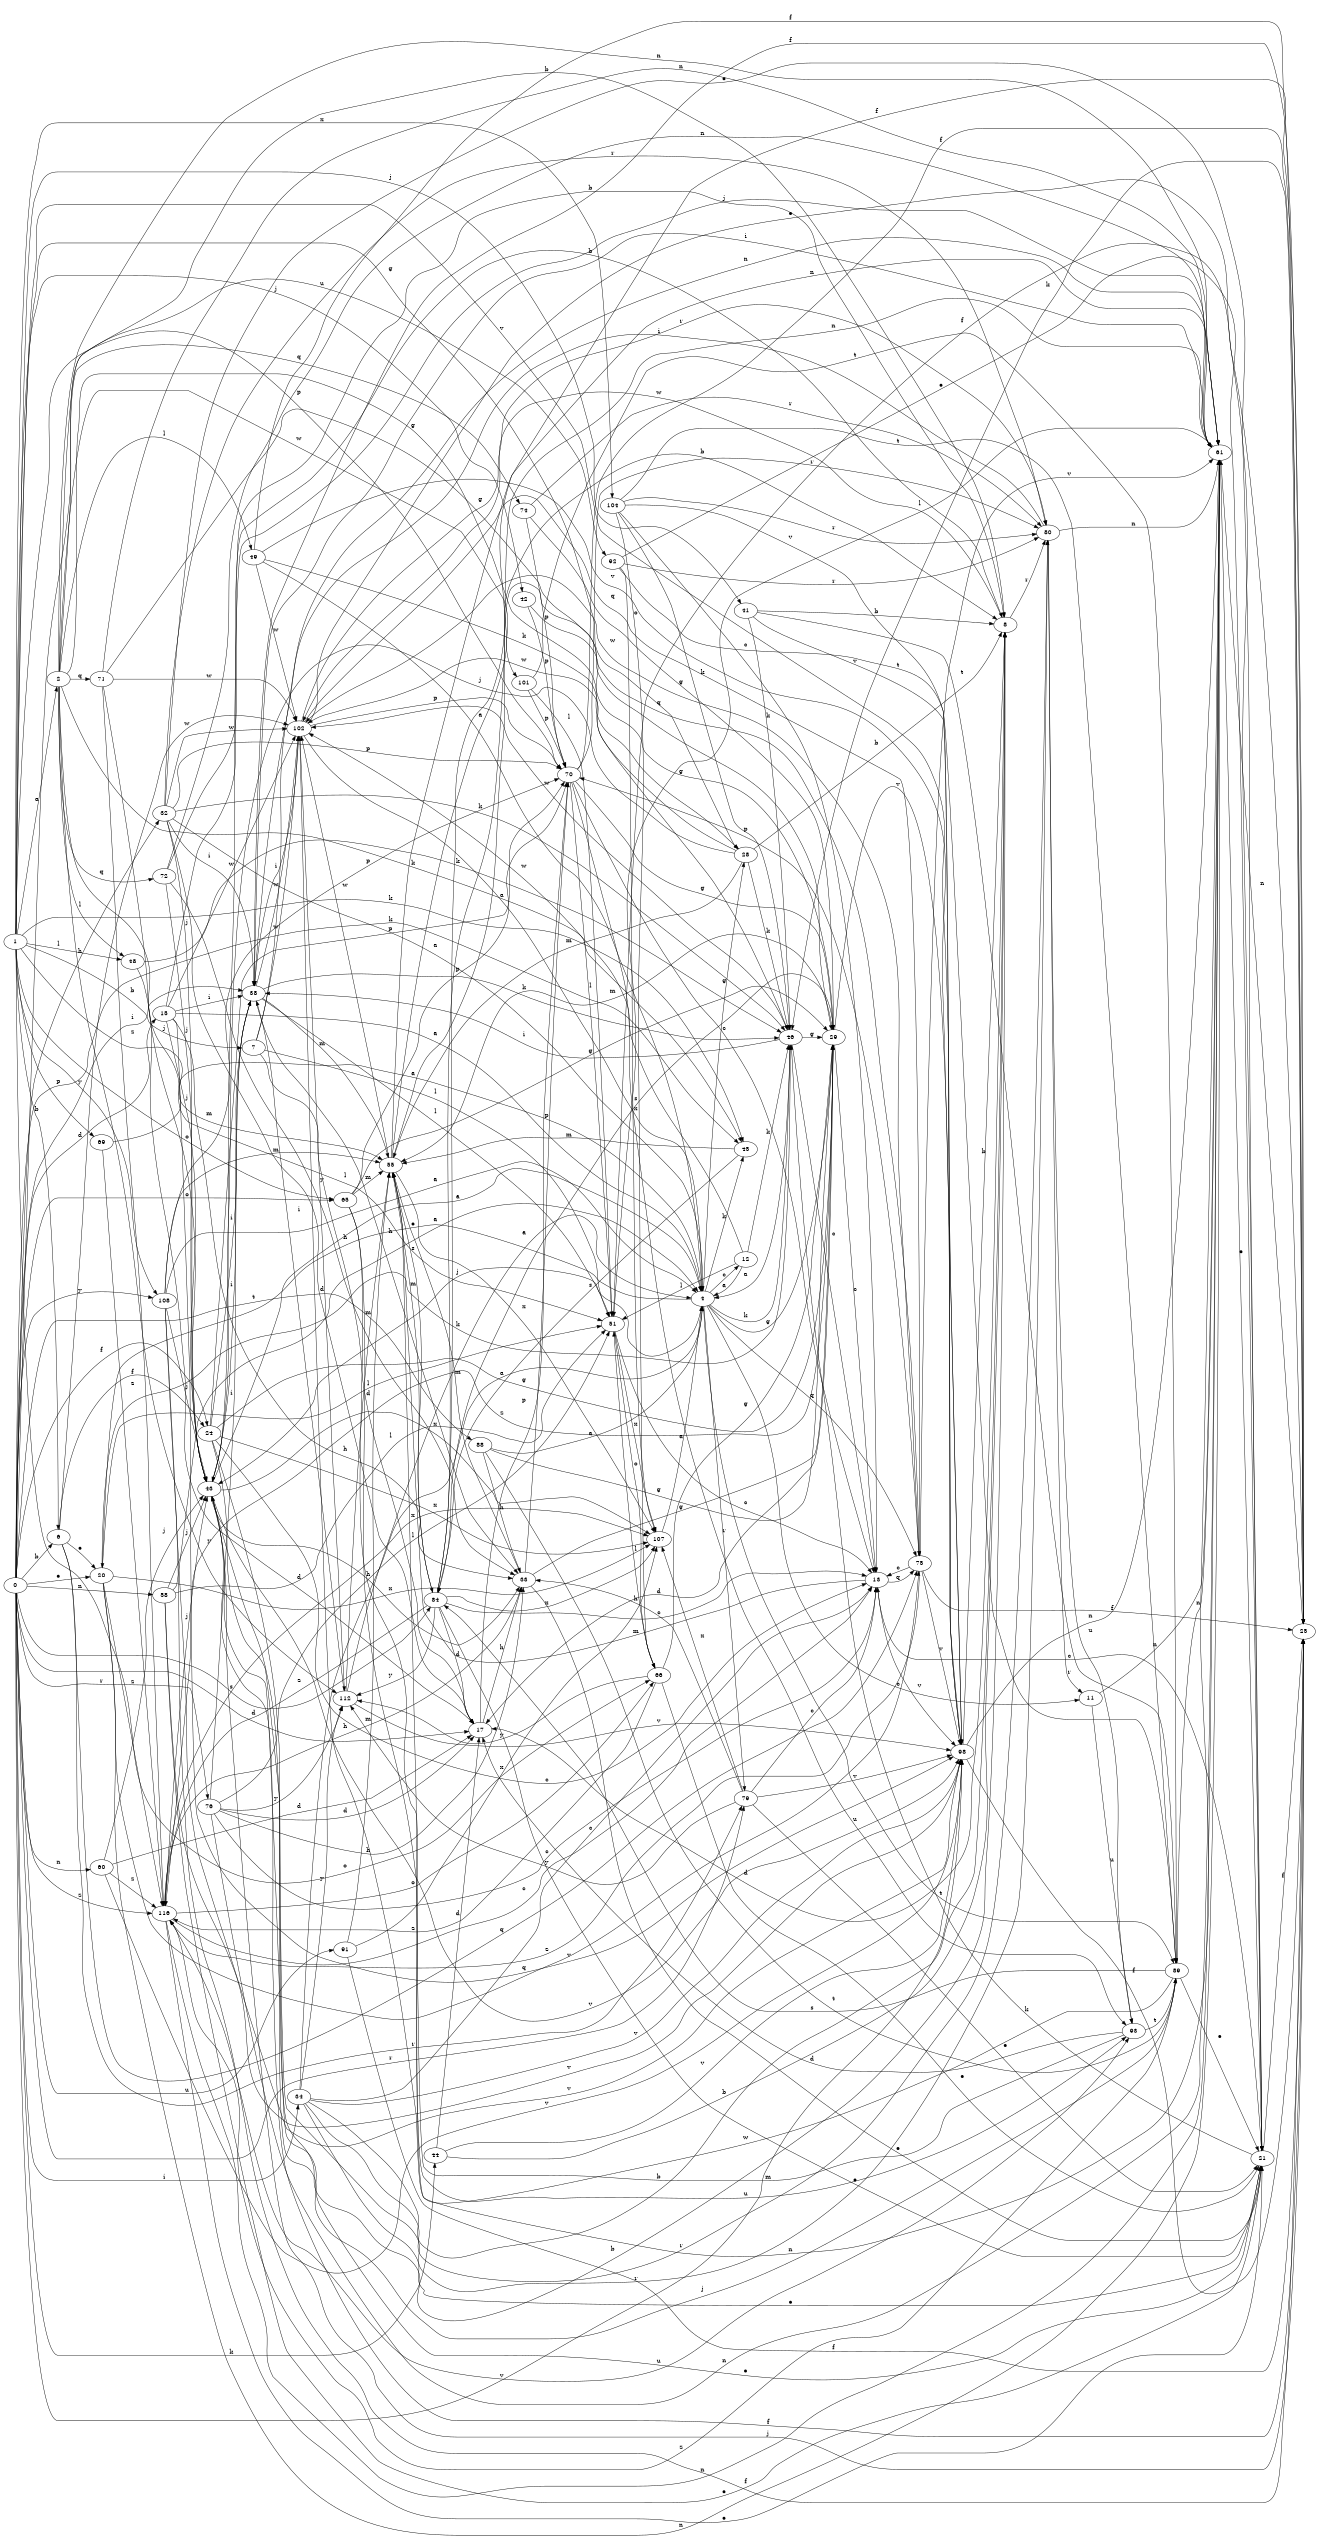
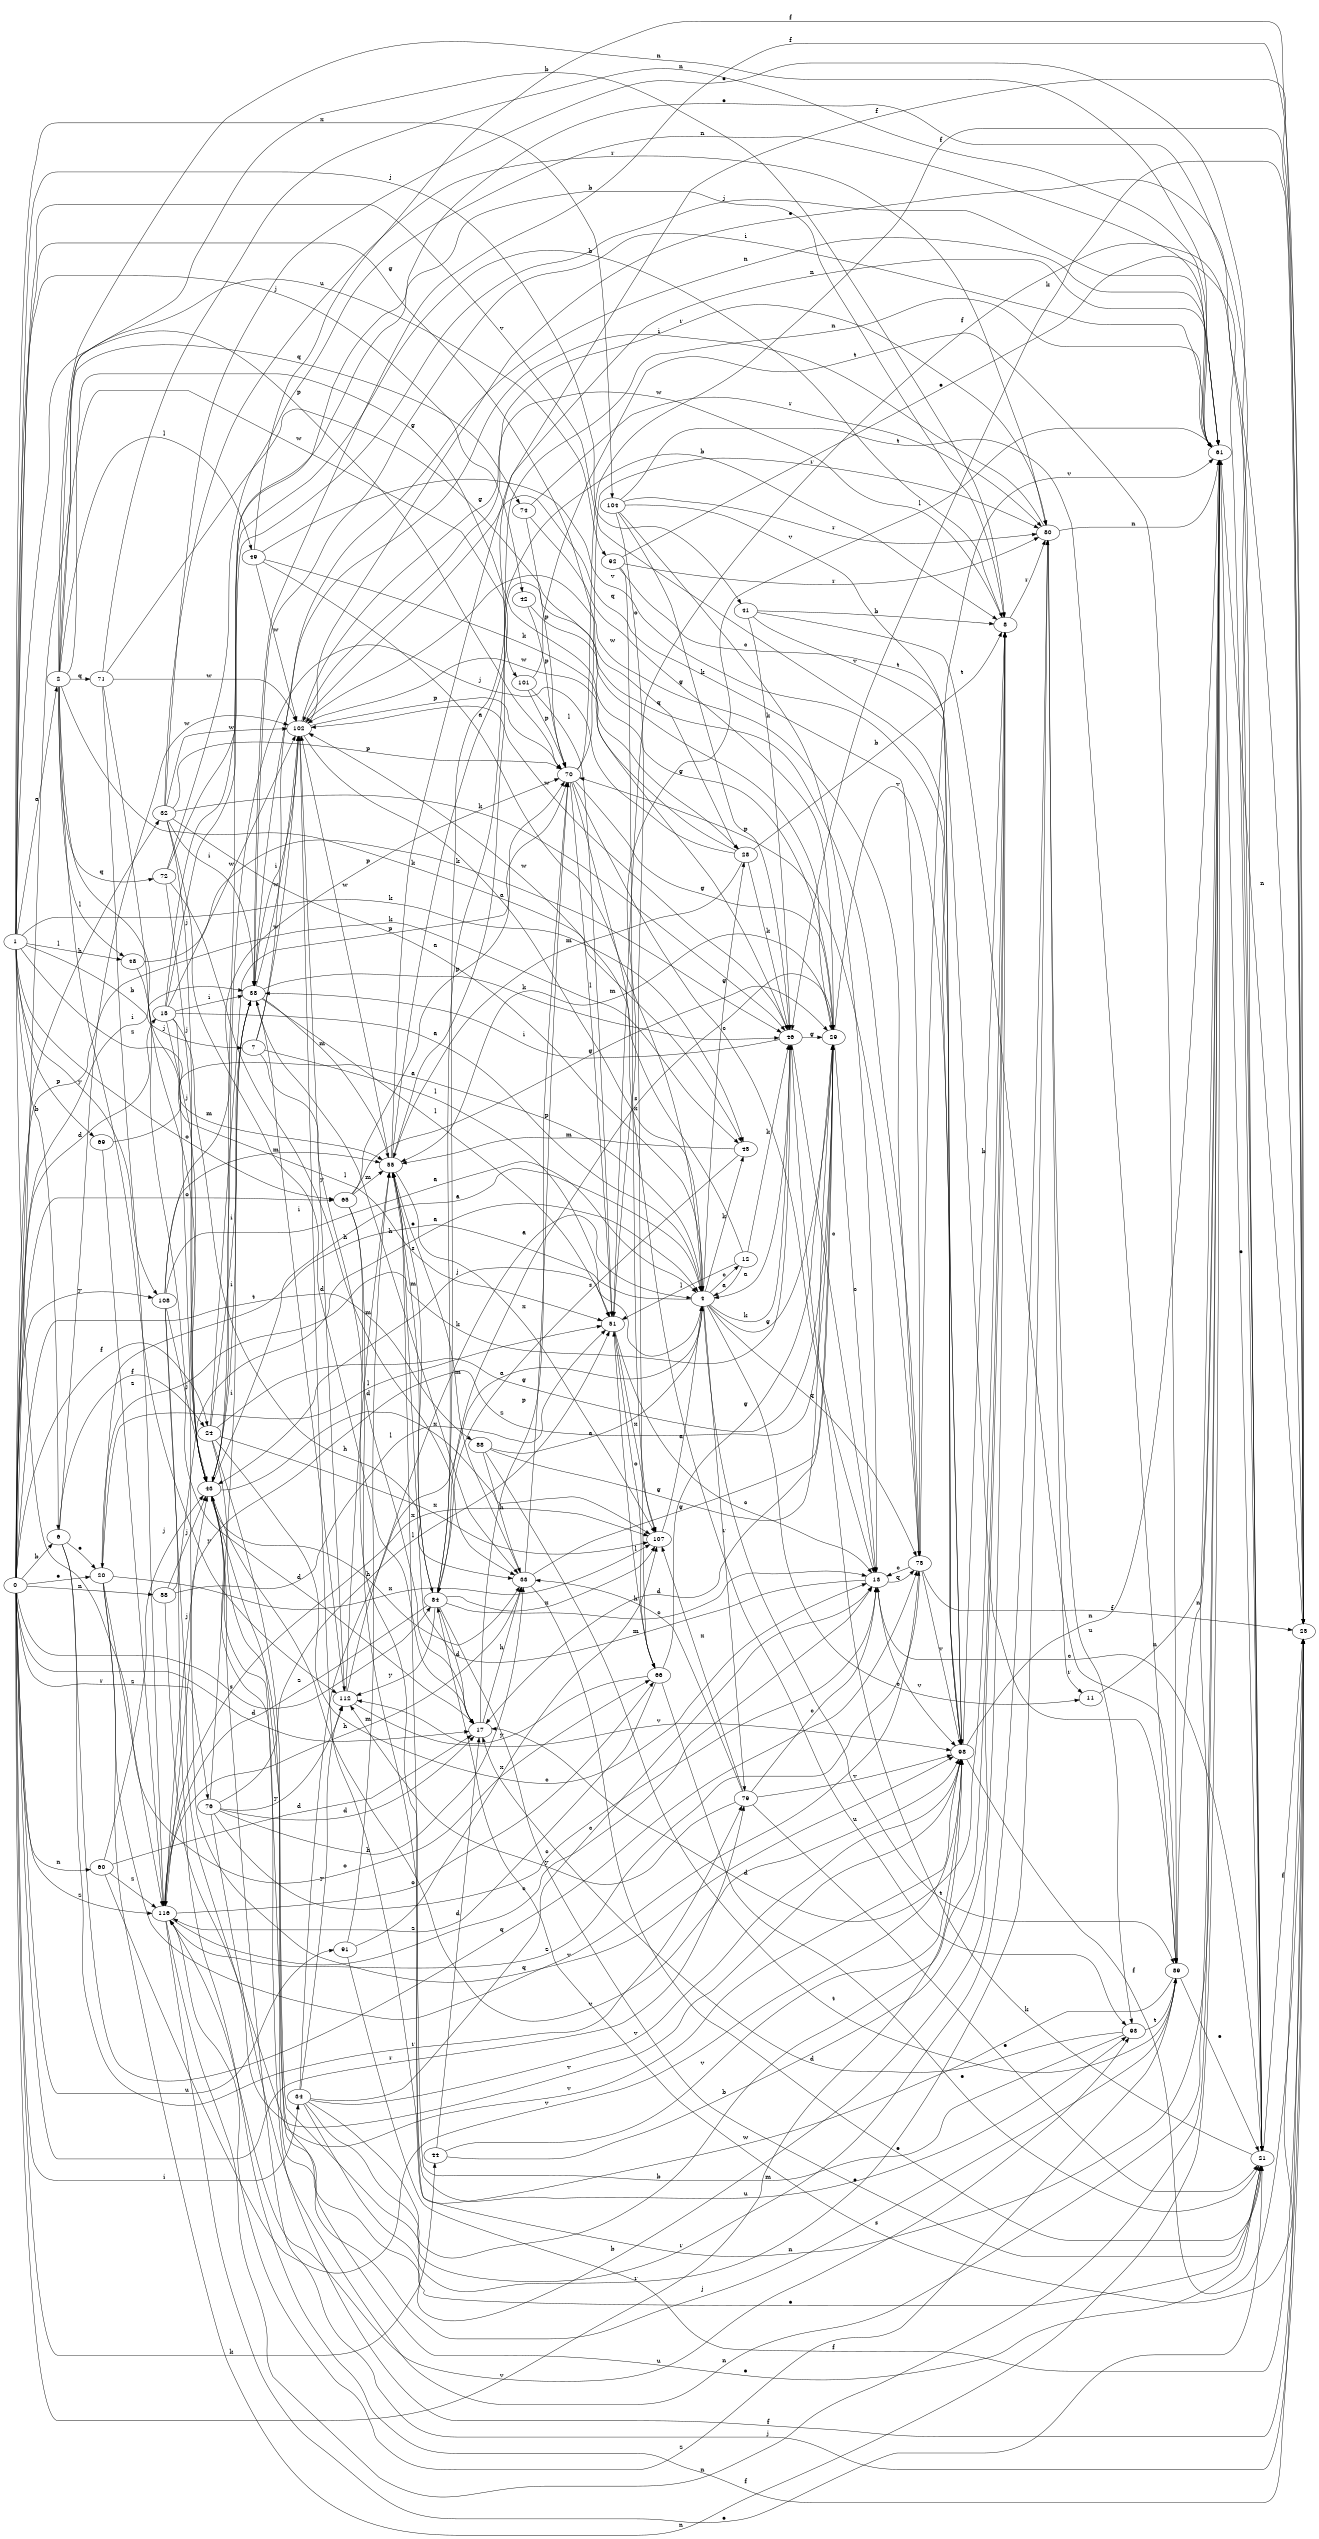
(1110, 1863) -> none
(717, 1981) -> (997, 2273)
(437, 2484) -> (1238, 318)
